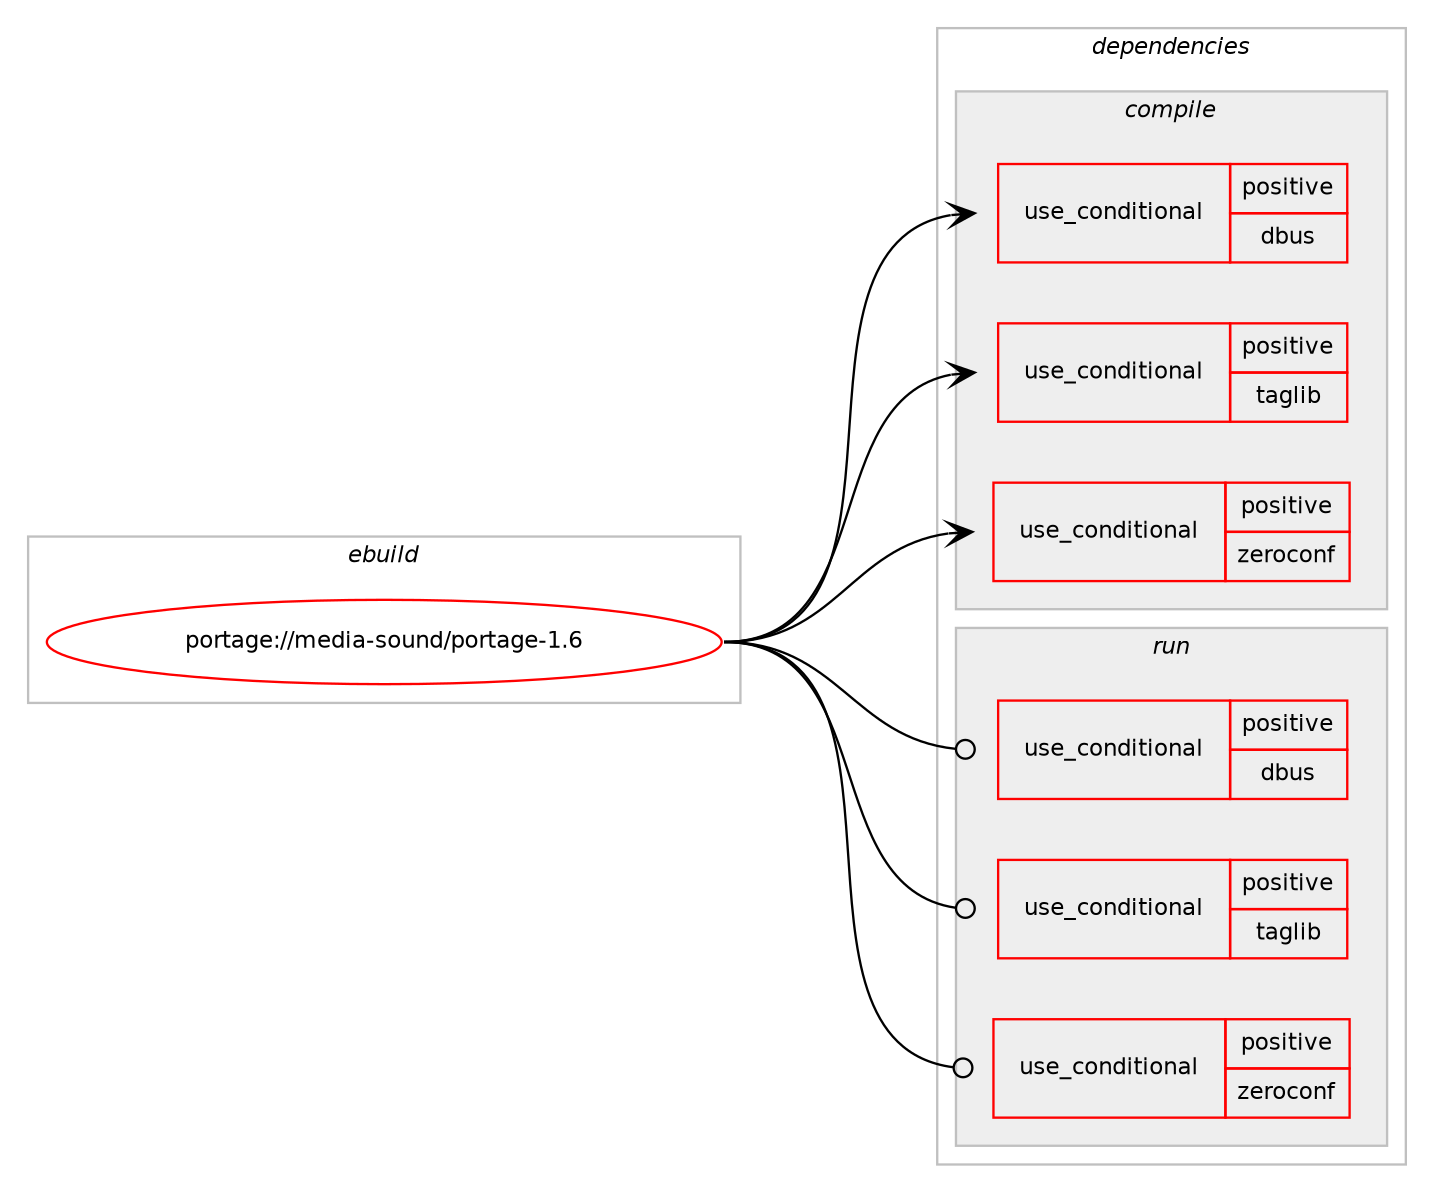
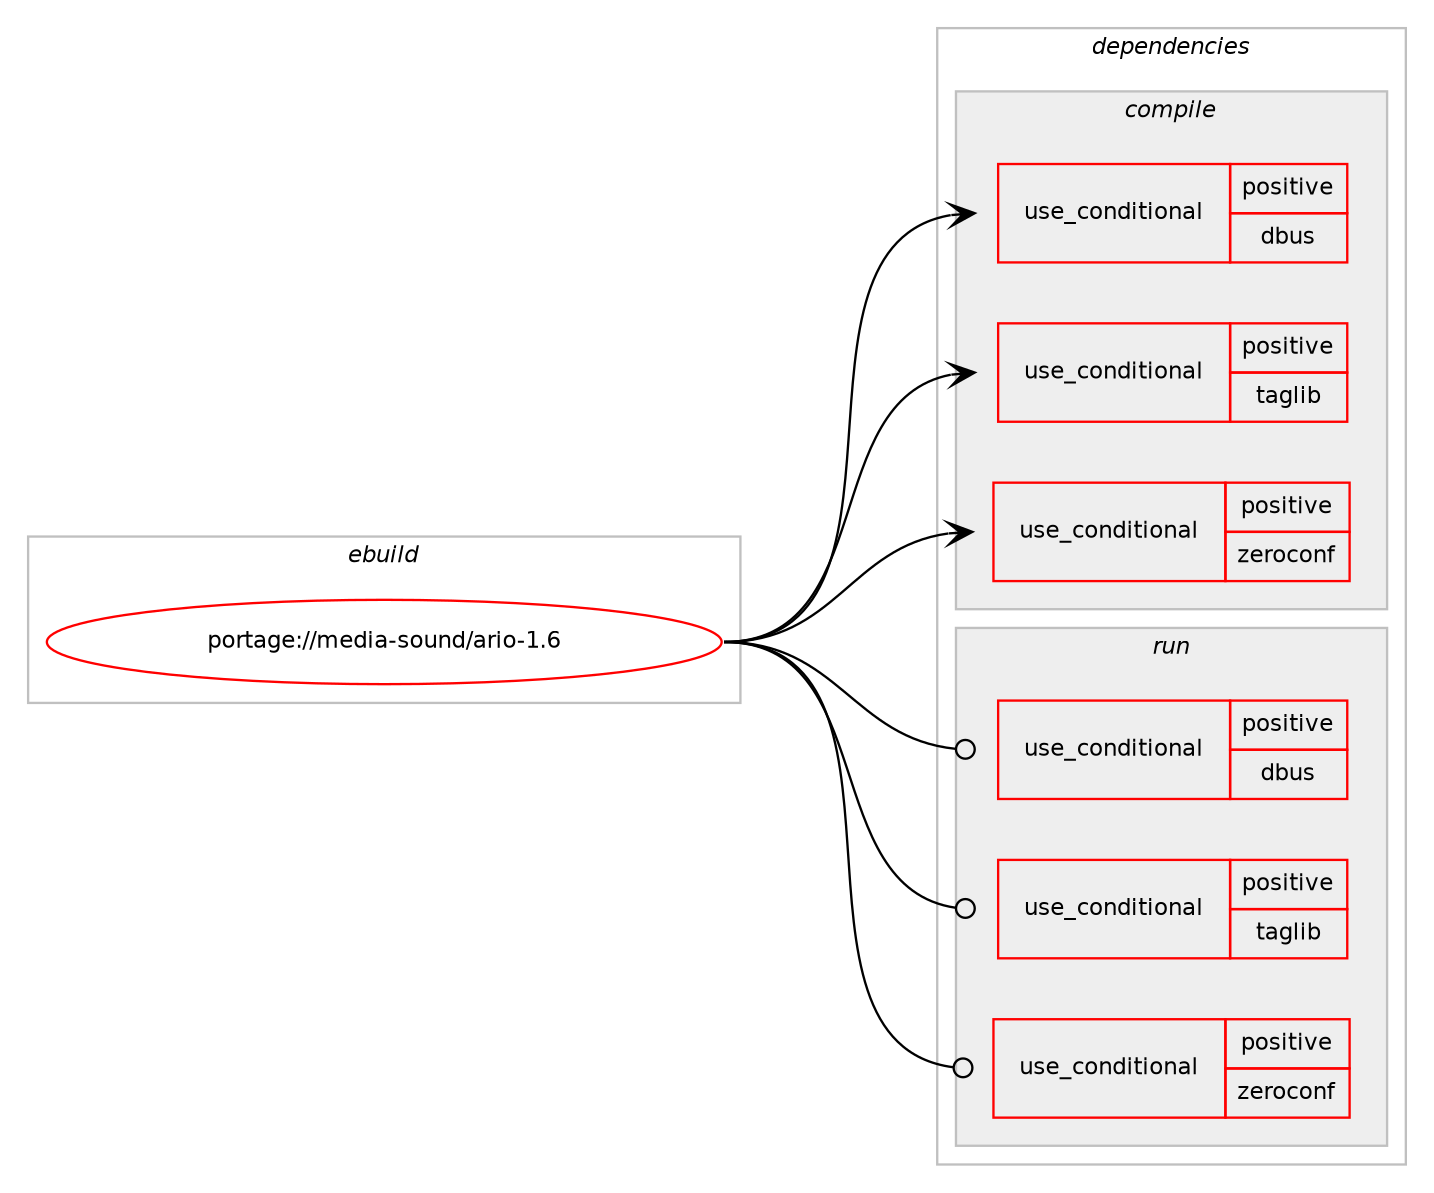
(384, 642) -> (384, 642)
